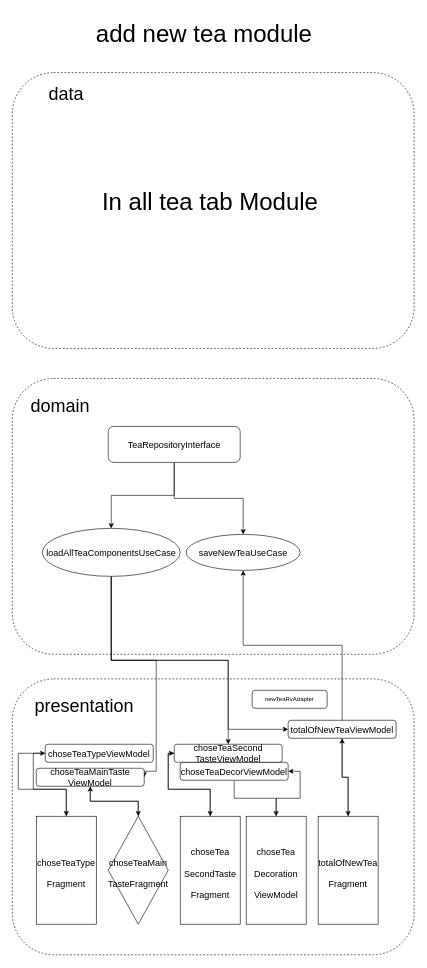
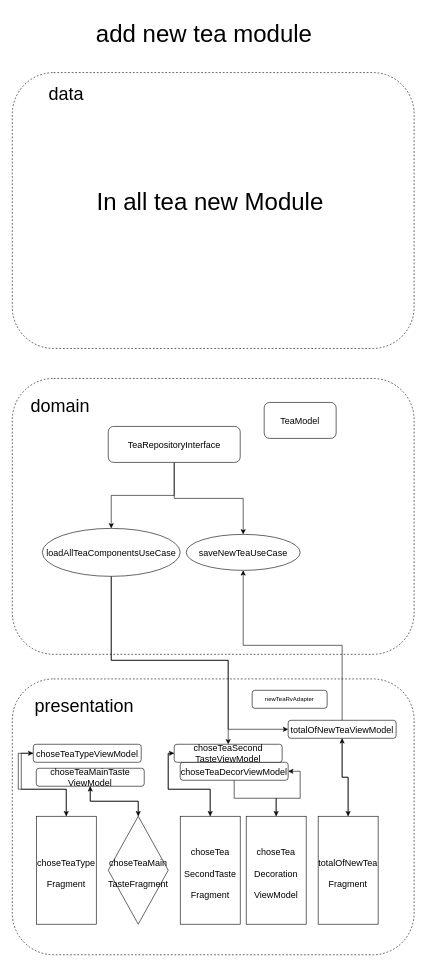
(210, 201) -> (210, 201)
none -> (300, 420)
(99, 753) -> (87, 753)
(148, 771) -> none
